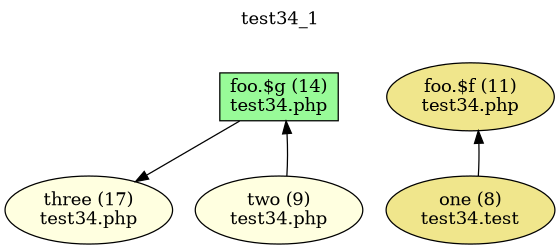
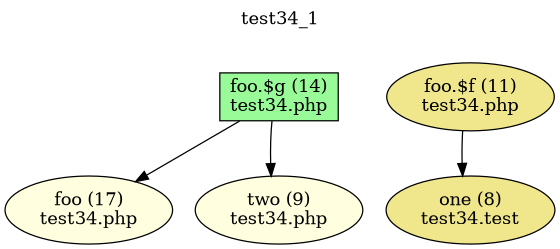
(288, 155) -> (271, 142)
(479, 160) -> (462, 147)
(89, 210) -> (89, 210)
